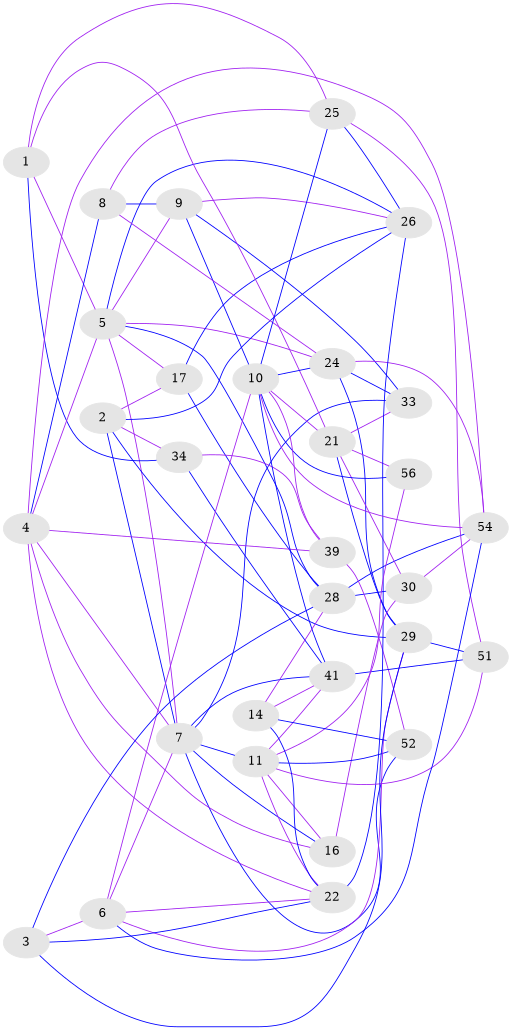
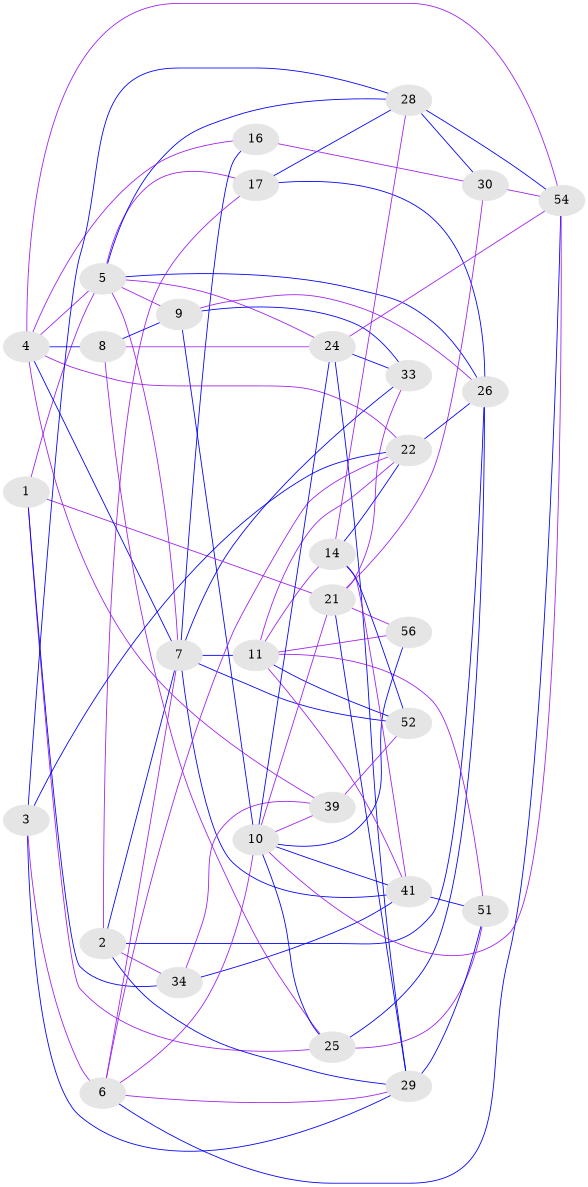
(103, 634) -> (103, 501)
(289, 800) -> (286, 608)
